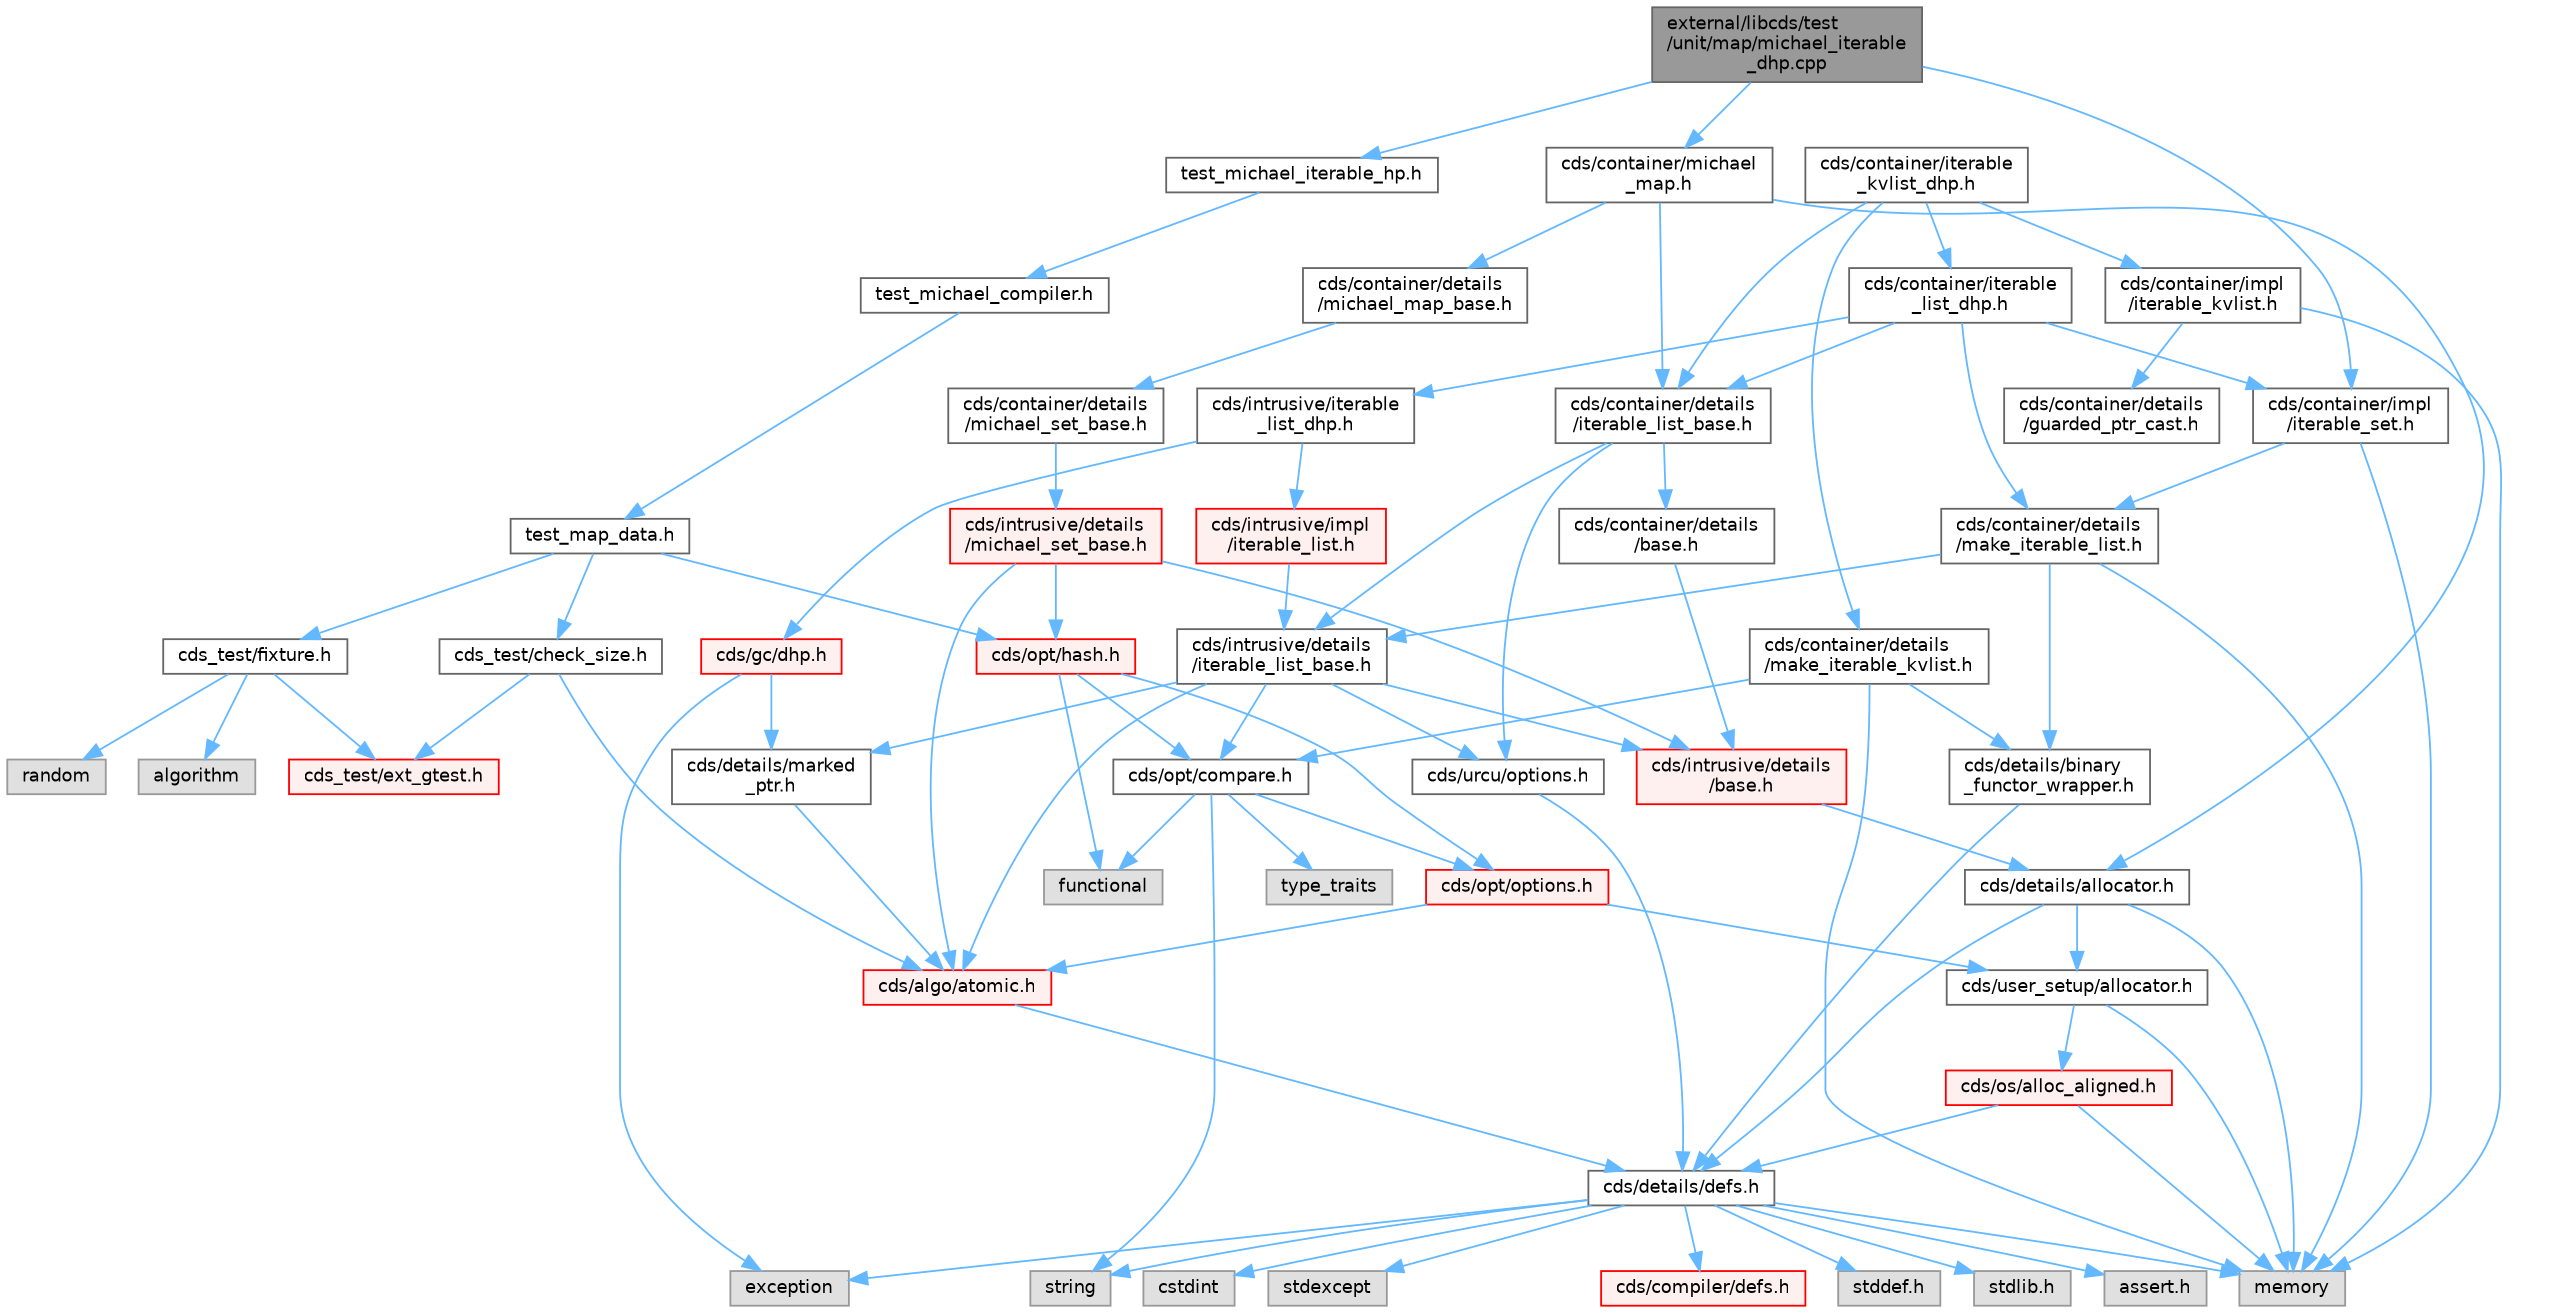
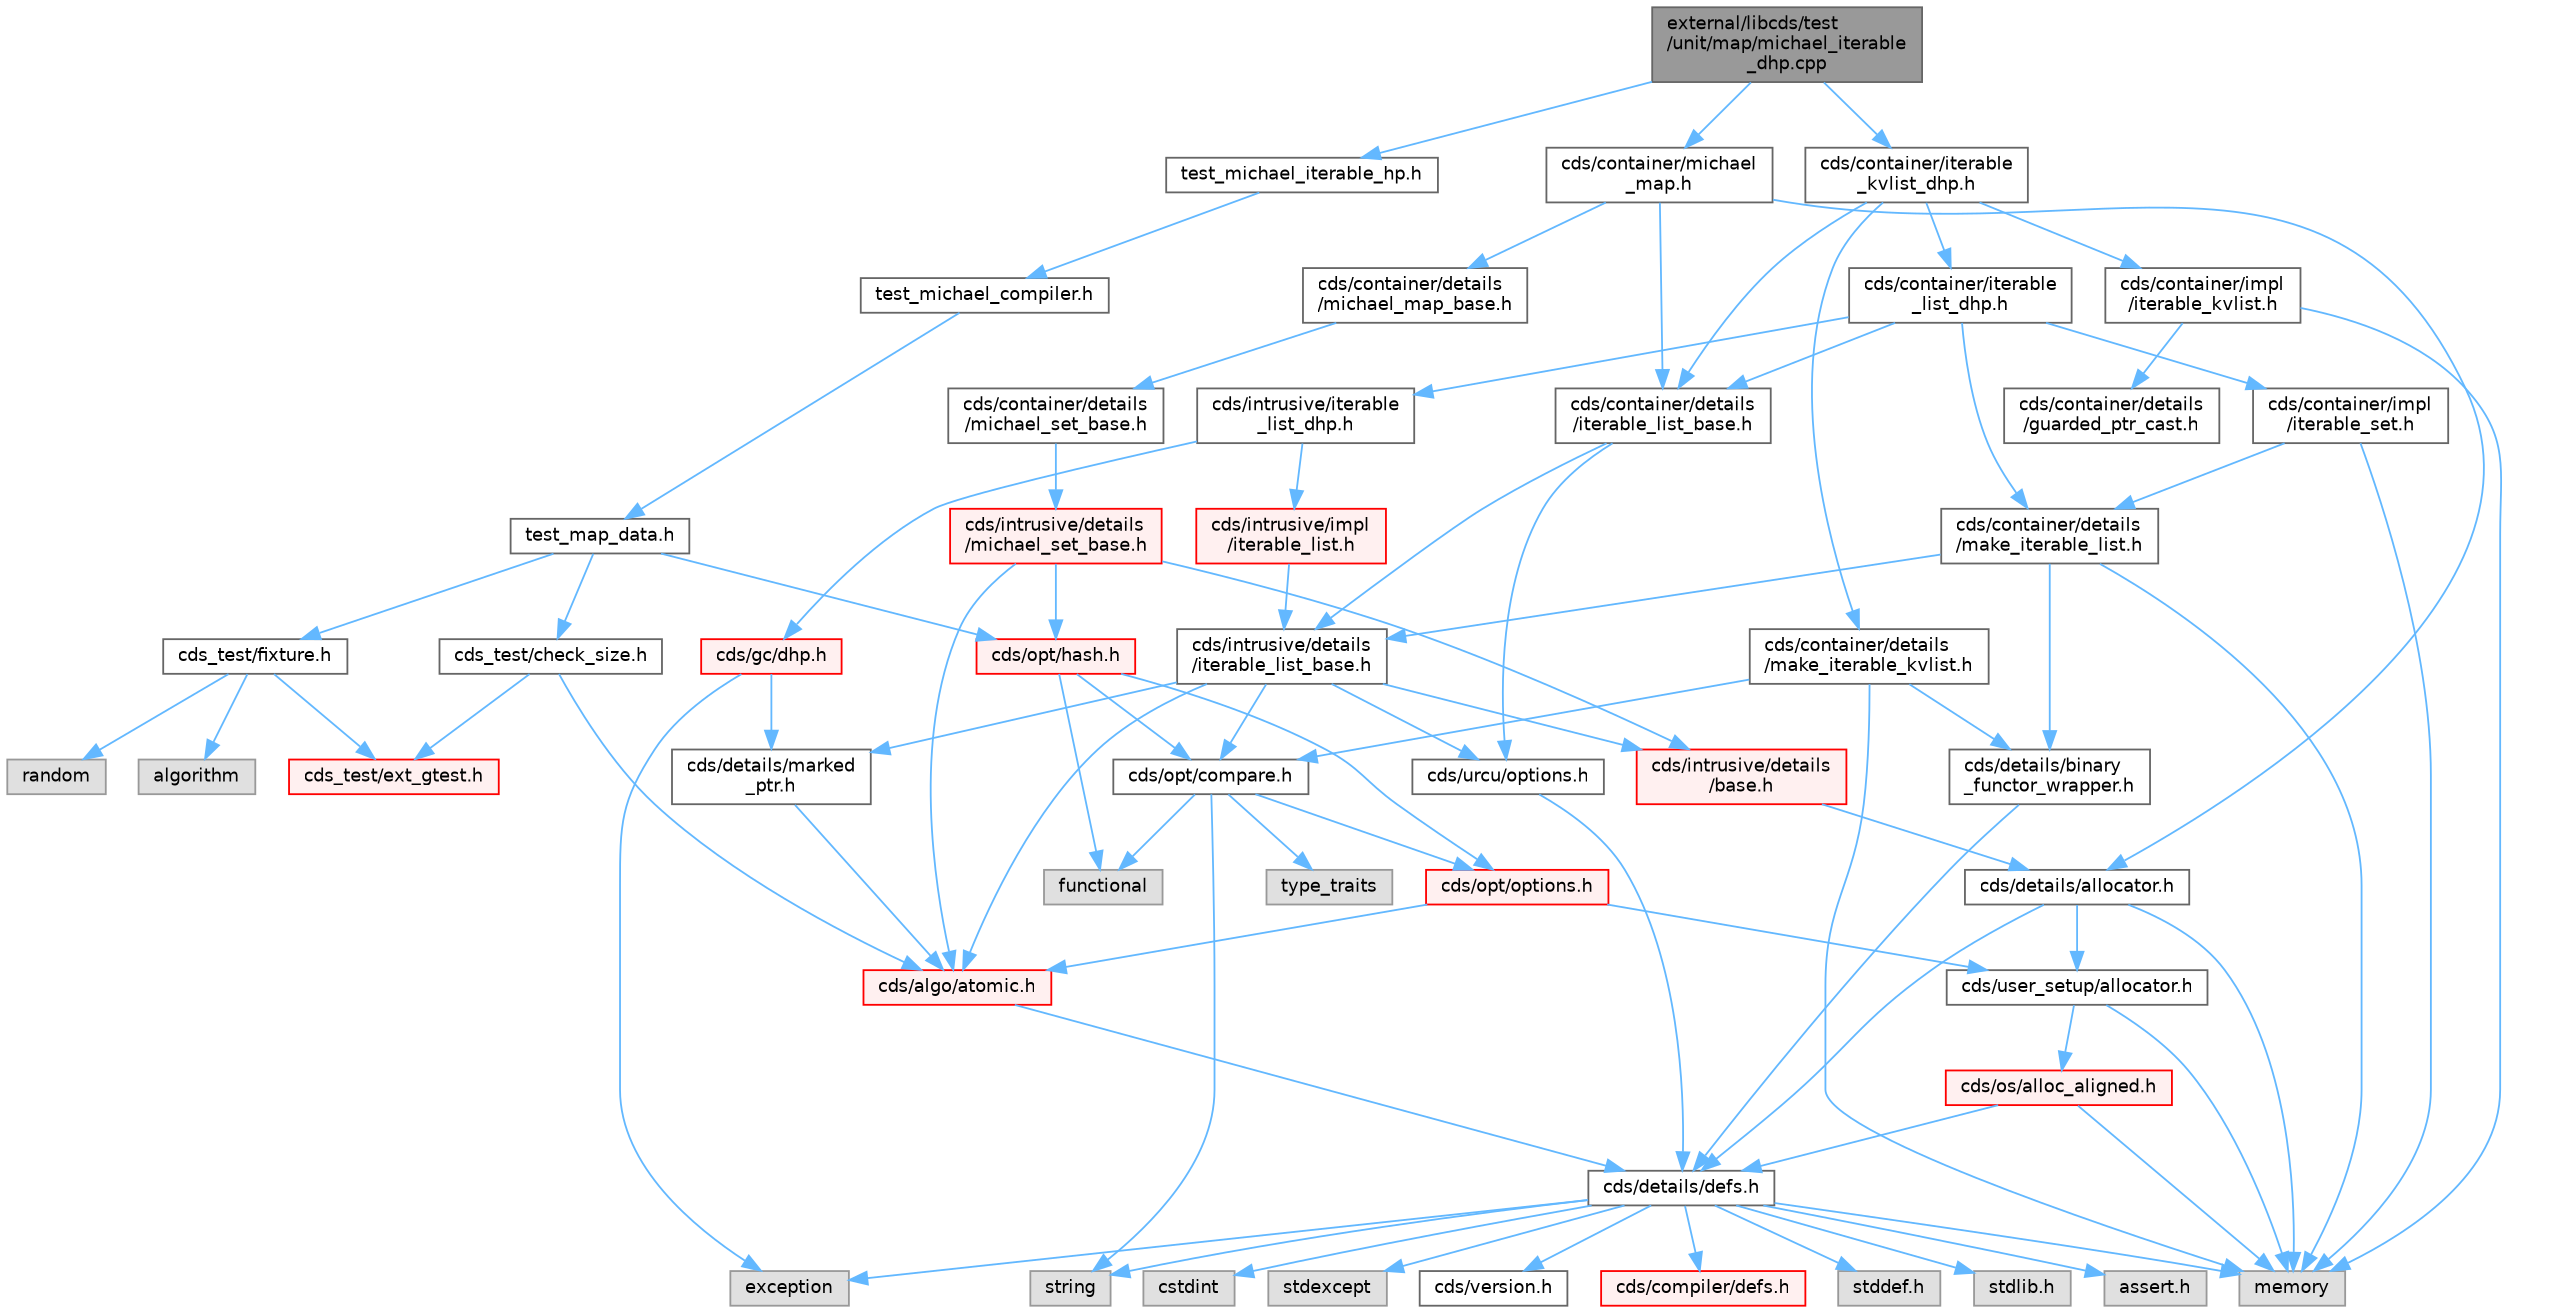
(2185, 161) -> (1850, 108)
(1667, 536) -> none
none -> (1494, 1288)
